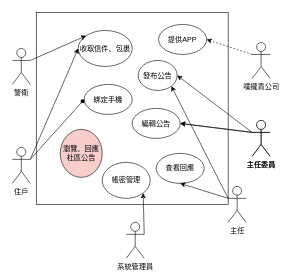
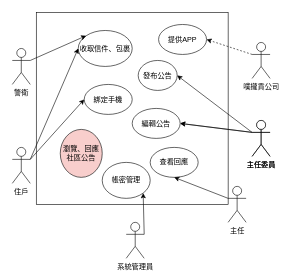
(81, 103) -> (80, 104)
(211, 164) -> none
(180, 168) -> (174, 162)
